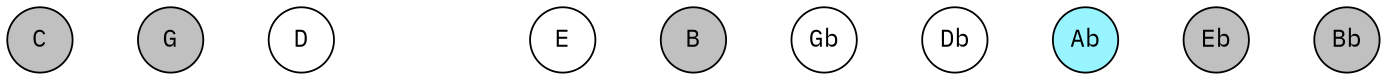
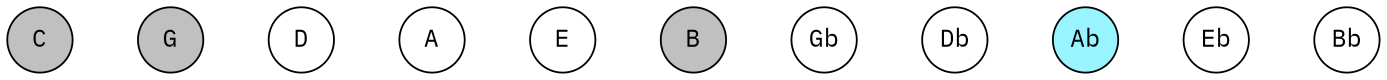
none -> (432, 40)
(1216, 40) -> (1216, 40)
(1347, 40) -> (1347, 40)
